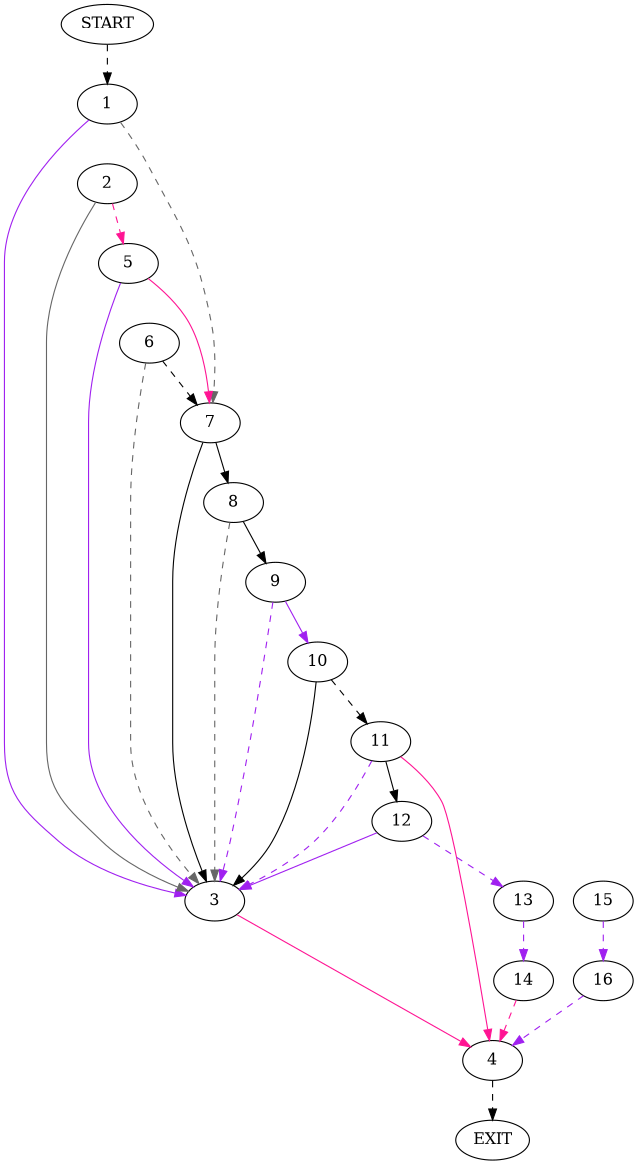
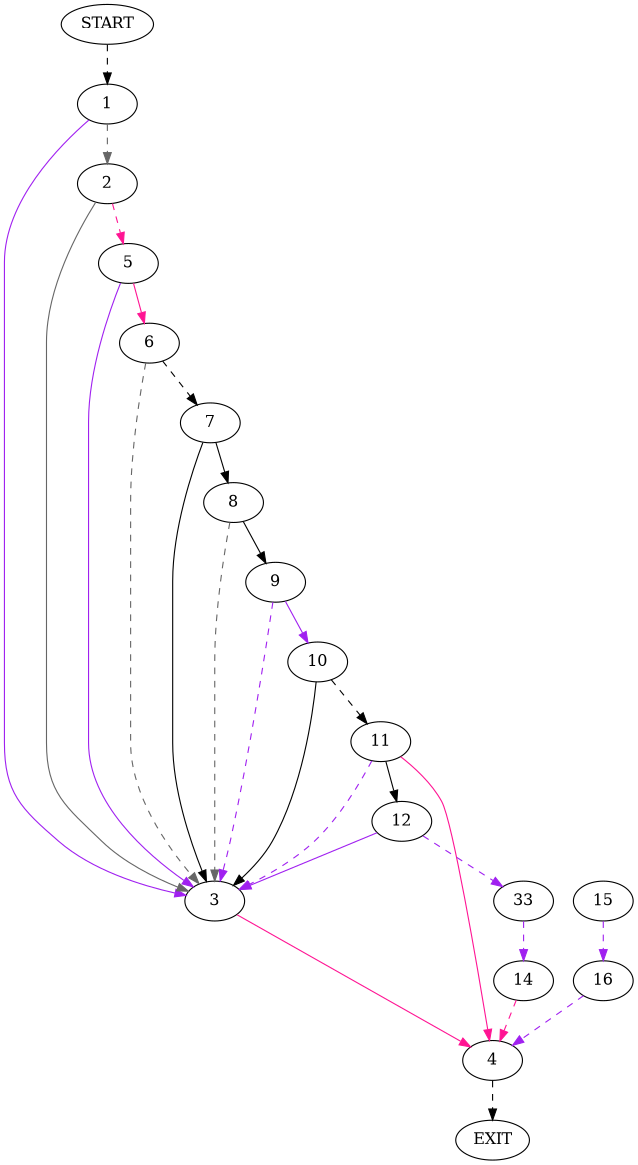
(191, 249) -> (107, 138)
(192, 328) -> (137, 298)
(524, 901) -> (524, 901)
